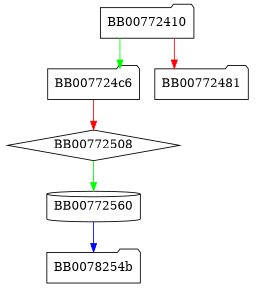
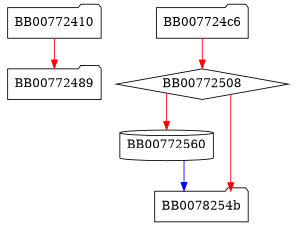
(120, 49) -> none
(202, 84) -> (54, 84)
none -> (231, 139)
(94, 172) -> (167, 107)
